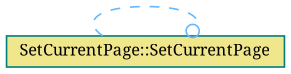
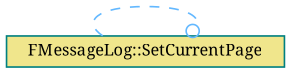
(145, 51) -> (145, 51)
